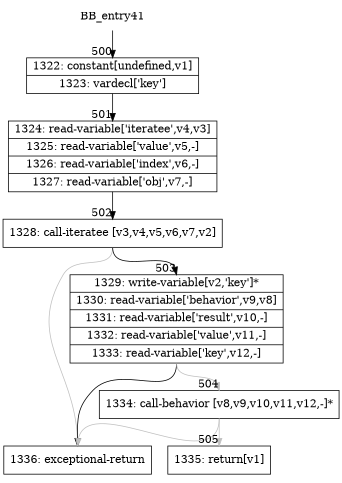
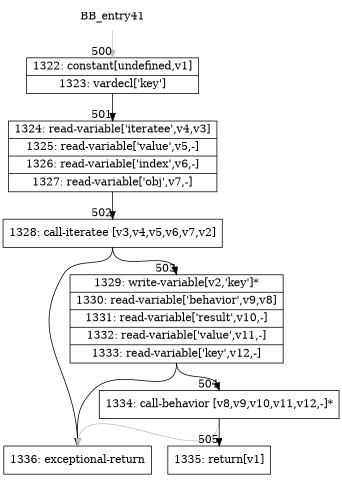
(113, 40) -> (113, 40)
(50, 326) -> (50, 326)
(194, 376) -> (194, 376)
(219, 433) -> (219, 433)
